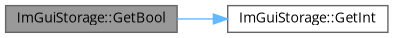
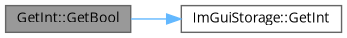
(91, 19) -> (68, 19)
